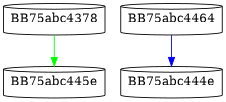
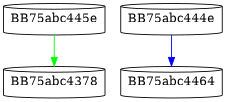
(54, 46) -> (54, 46)
(172, 46) -> (172, 46)
